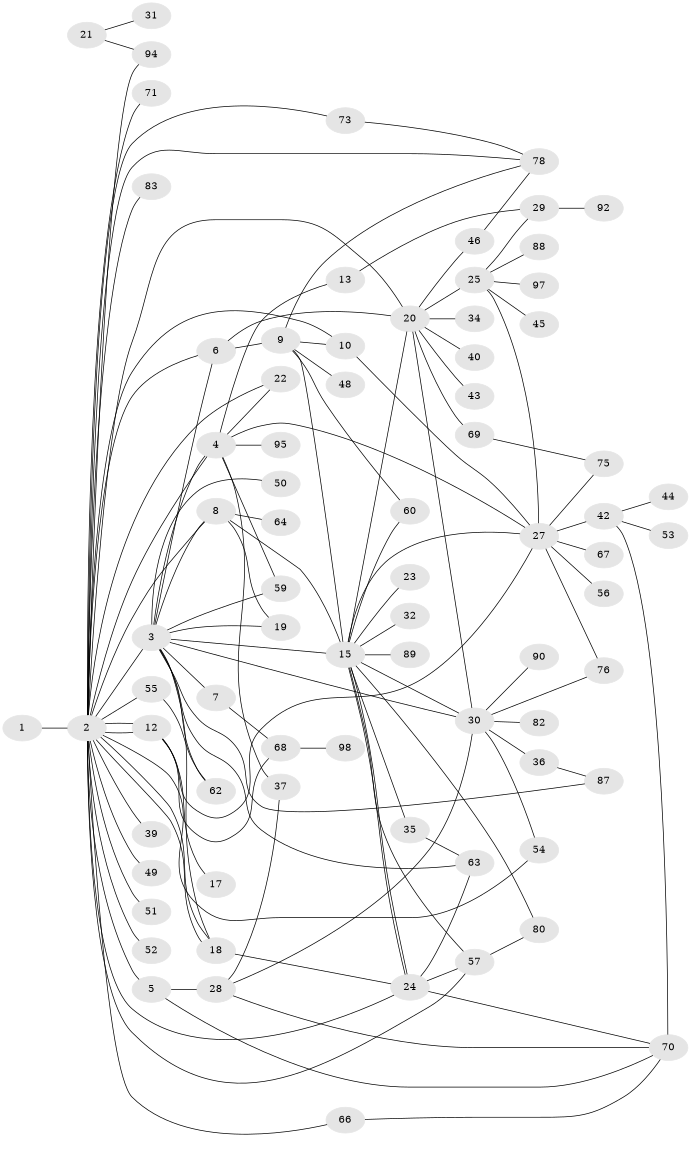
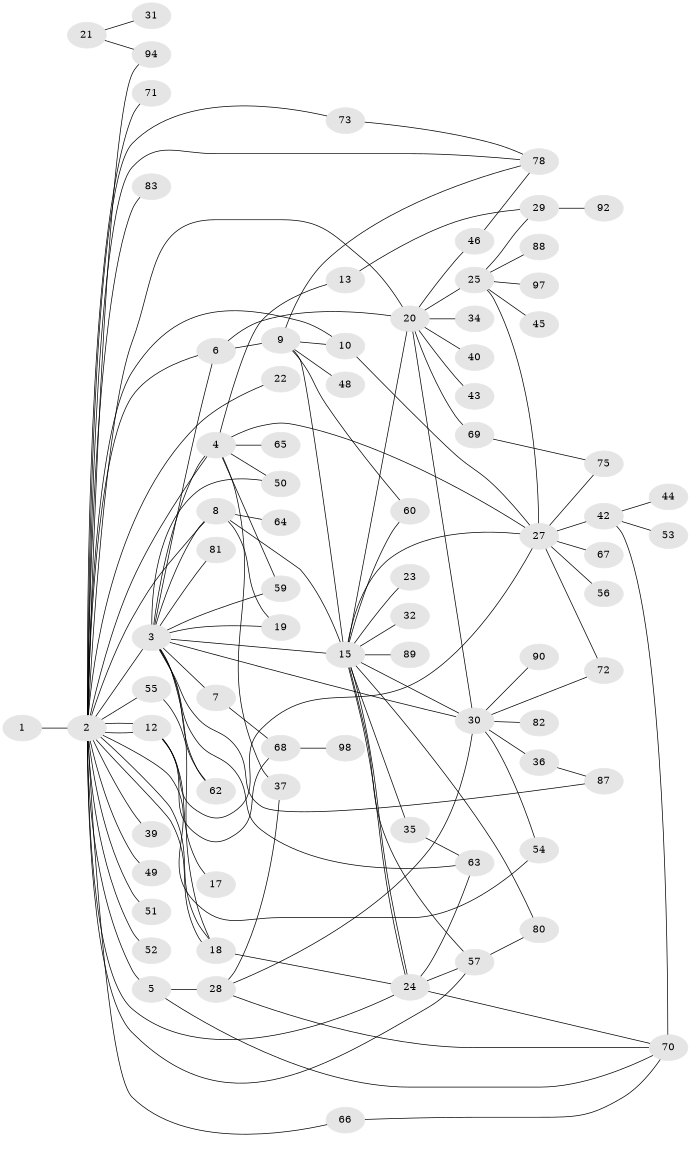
(249, 412) -> (248, 465)
(281, 445) -> (281, 445)
none -> (216, 550)
(604, 671) -> (604, 671)
